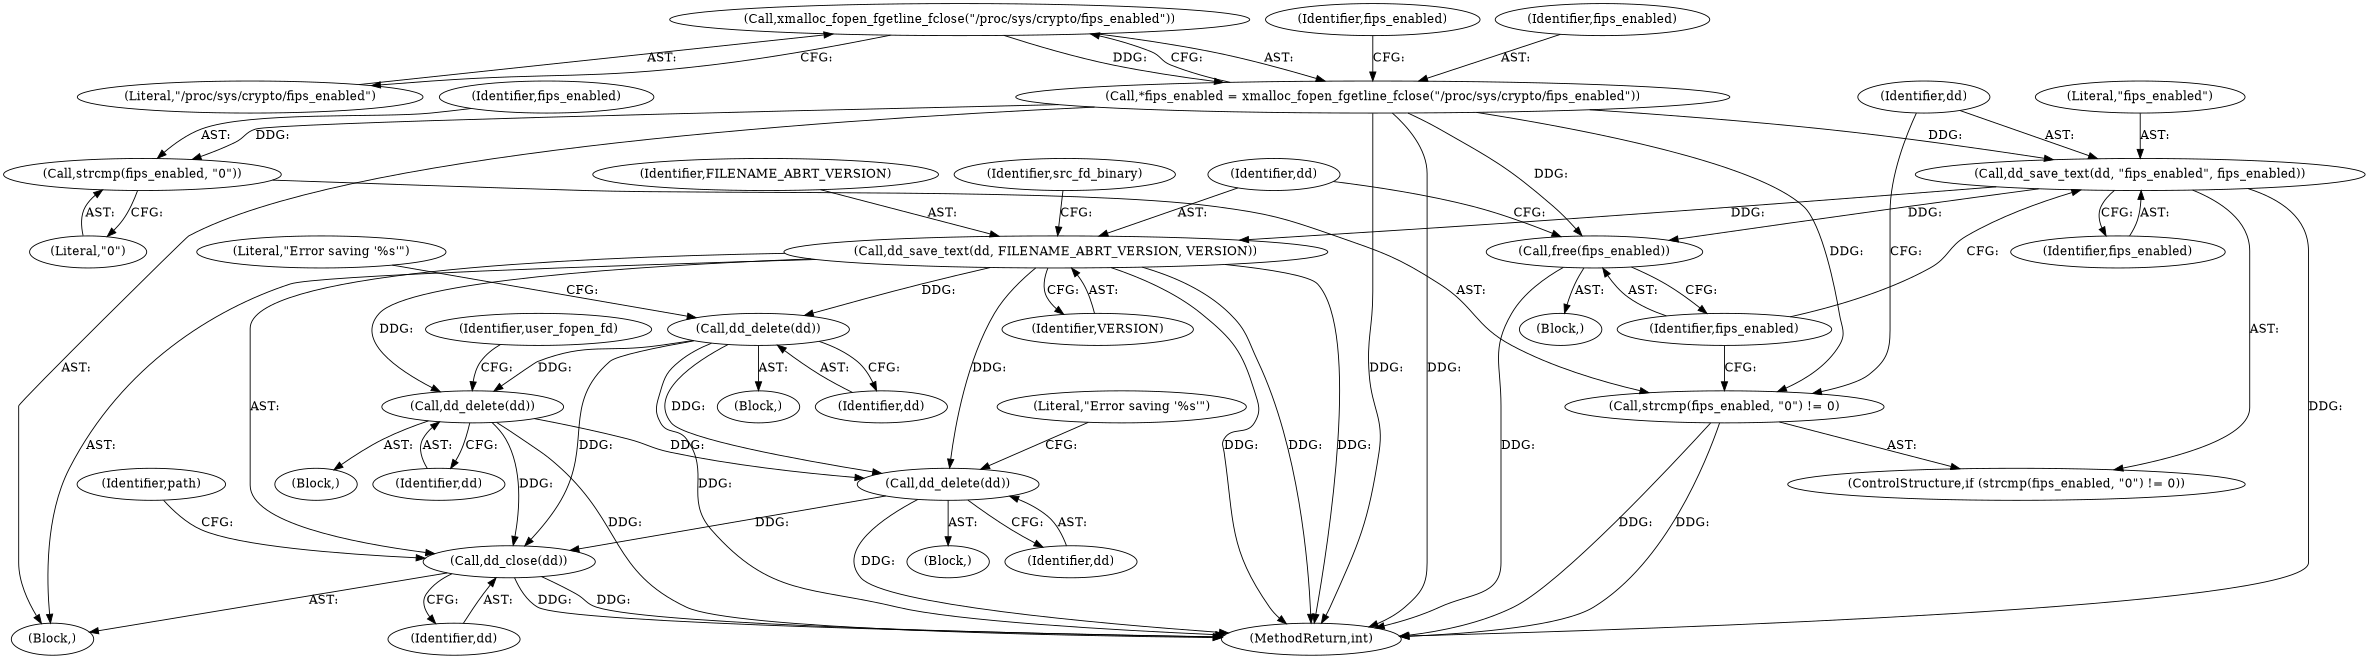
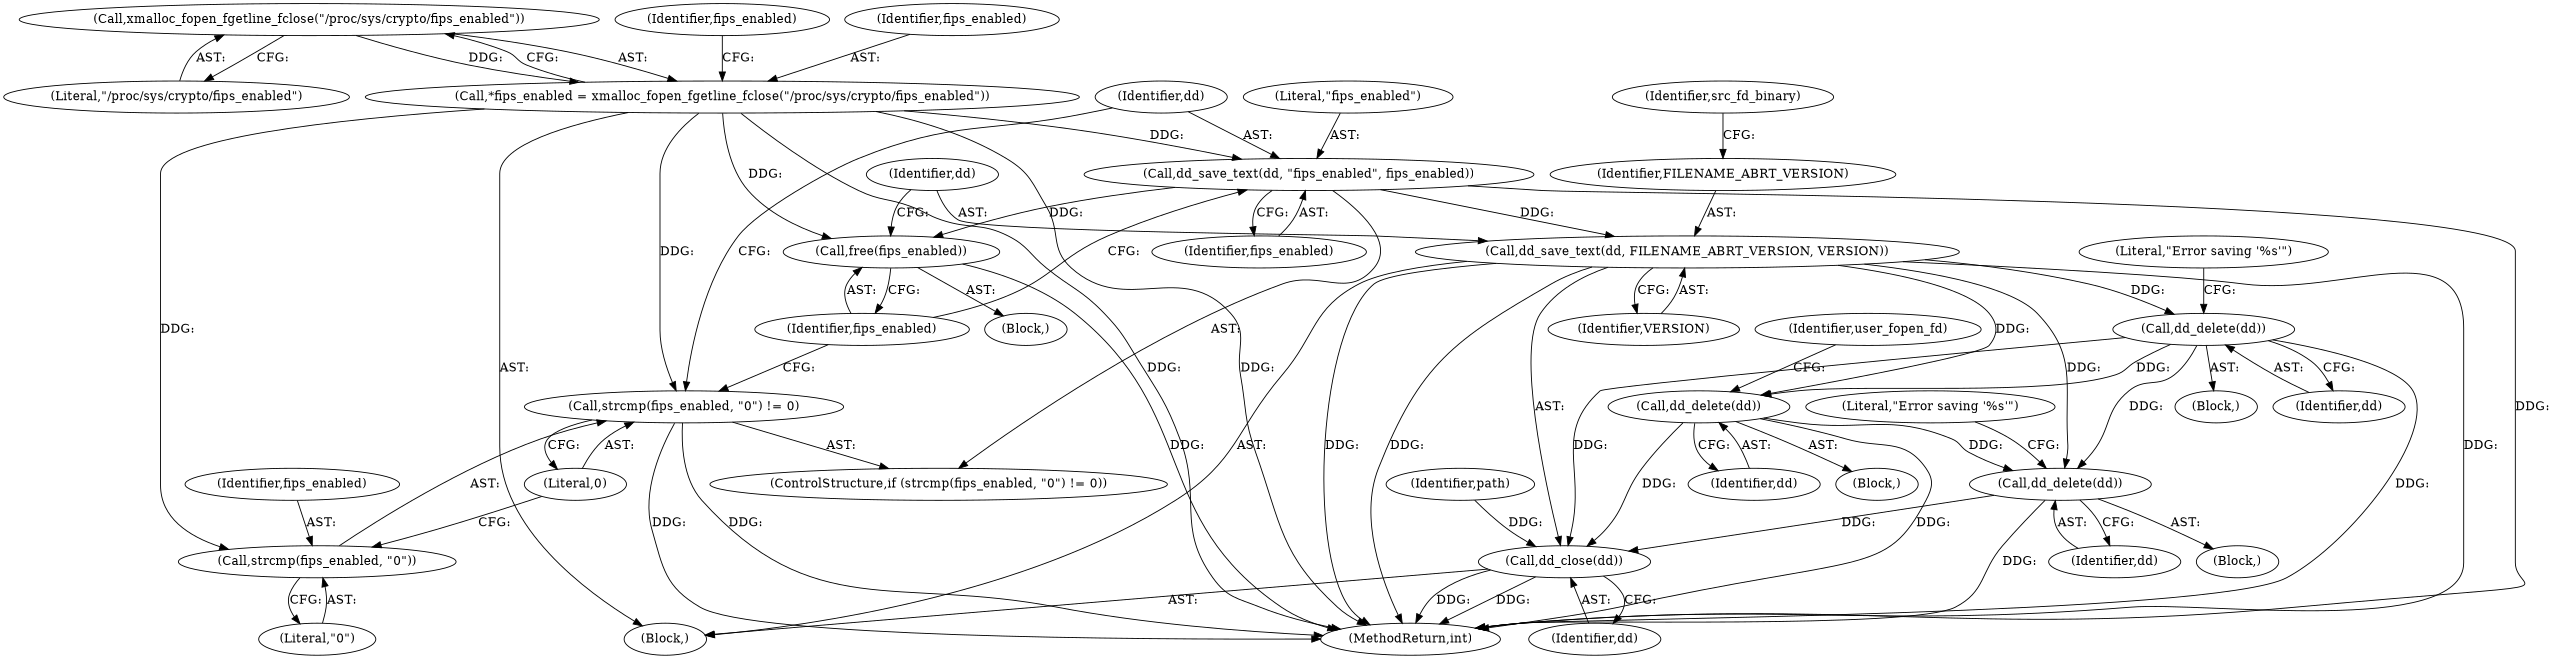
(1061, 209) -> (1723, 131)
none -> (575, 484)
(219, 523) -> (1528, 523)
